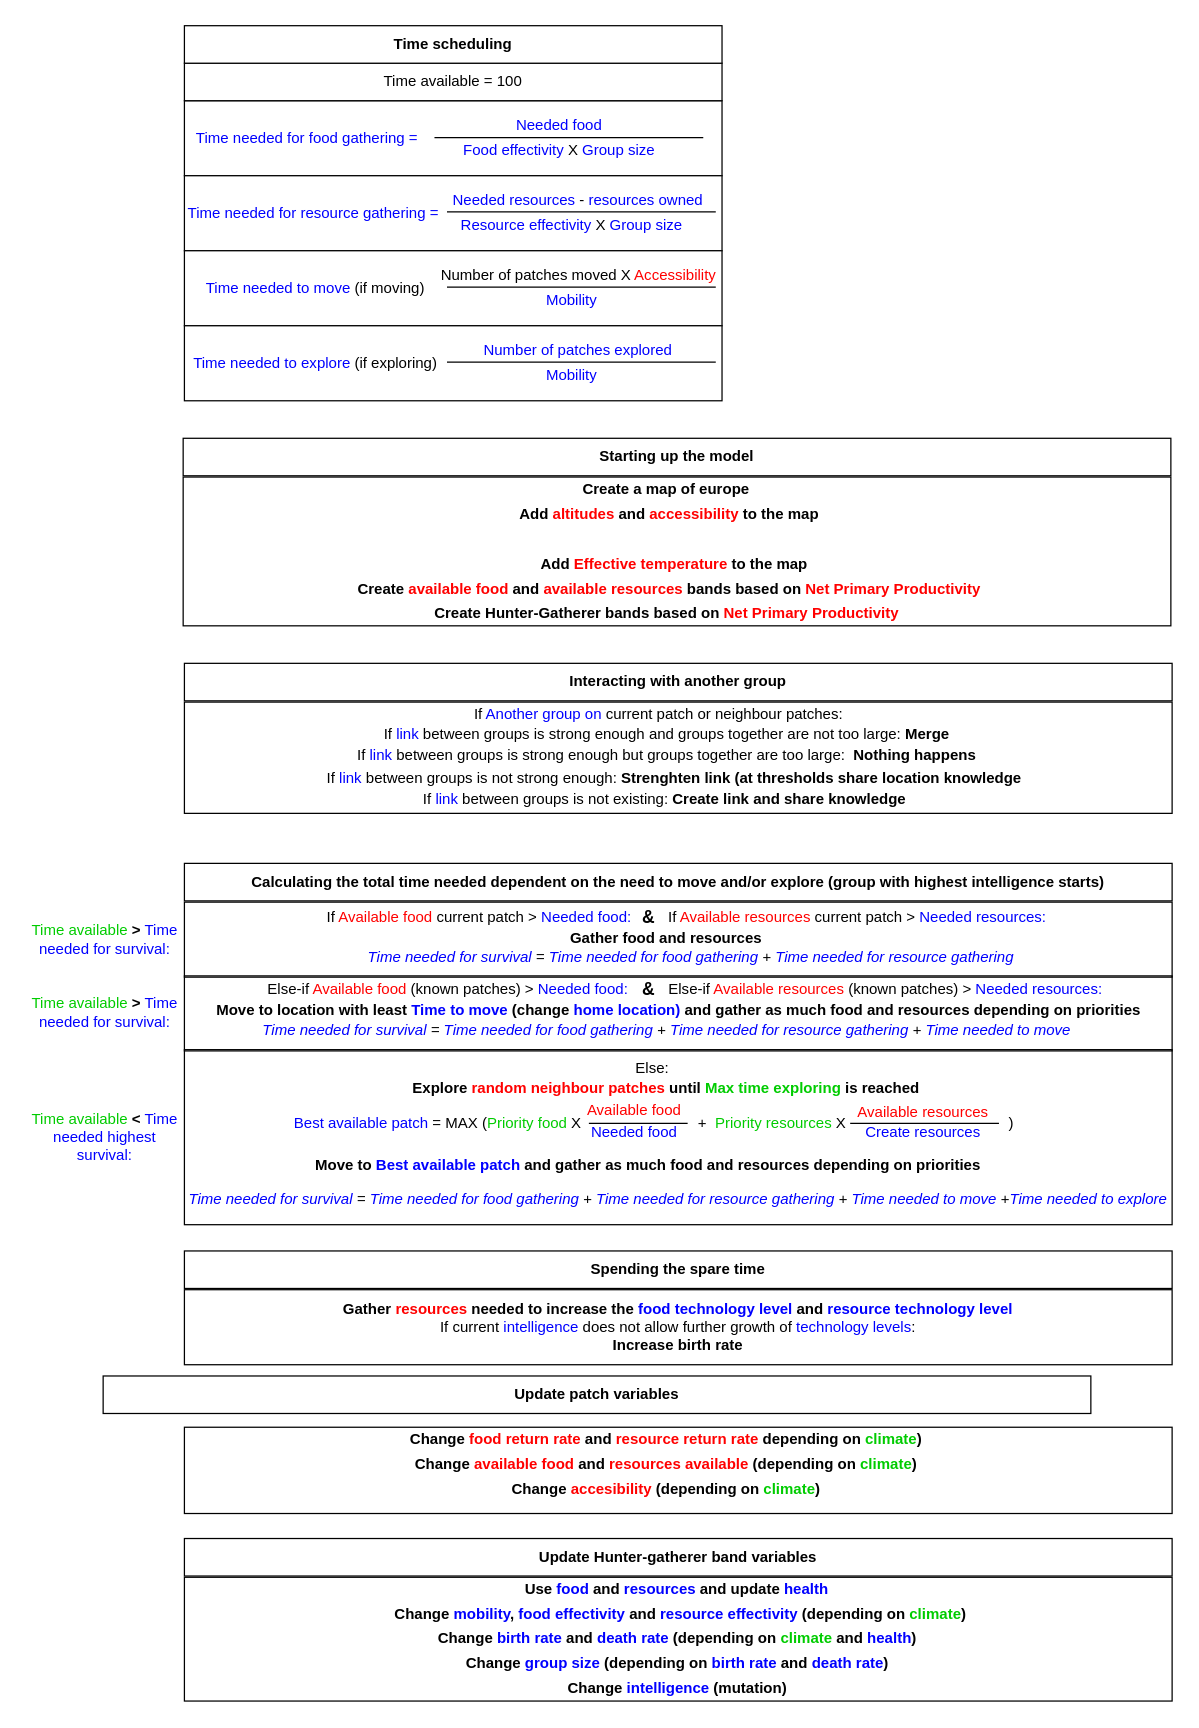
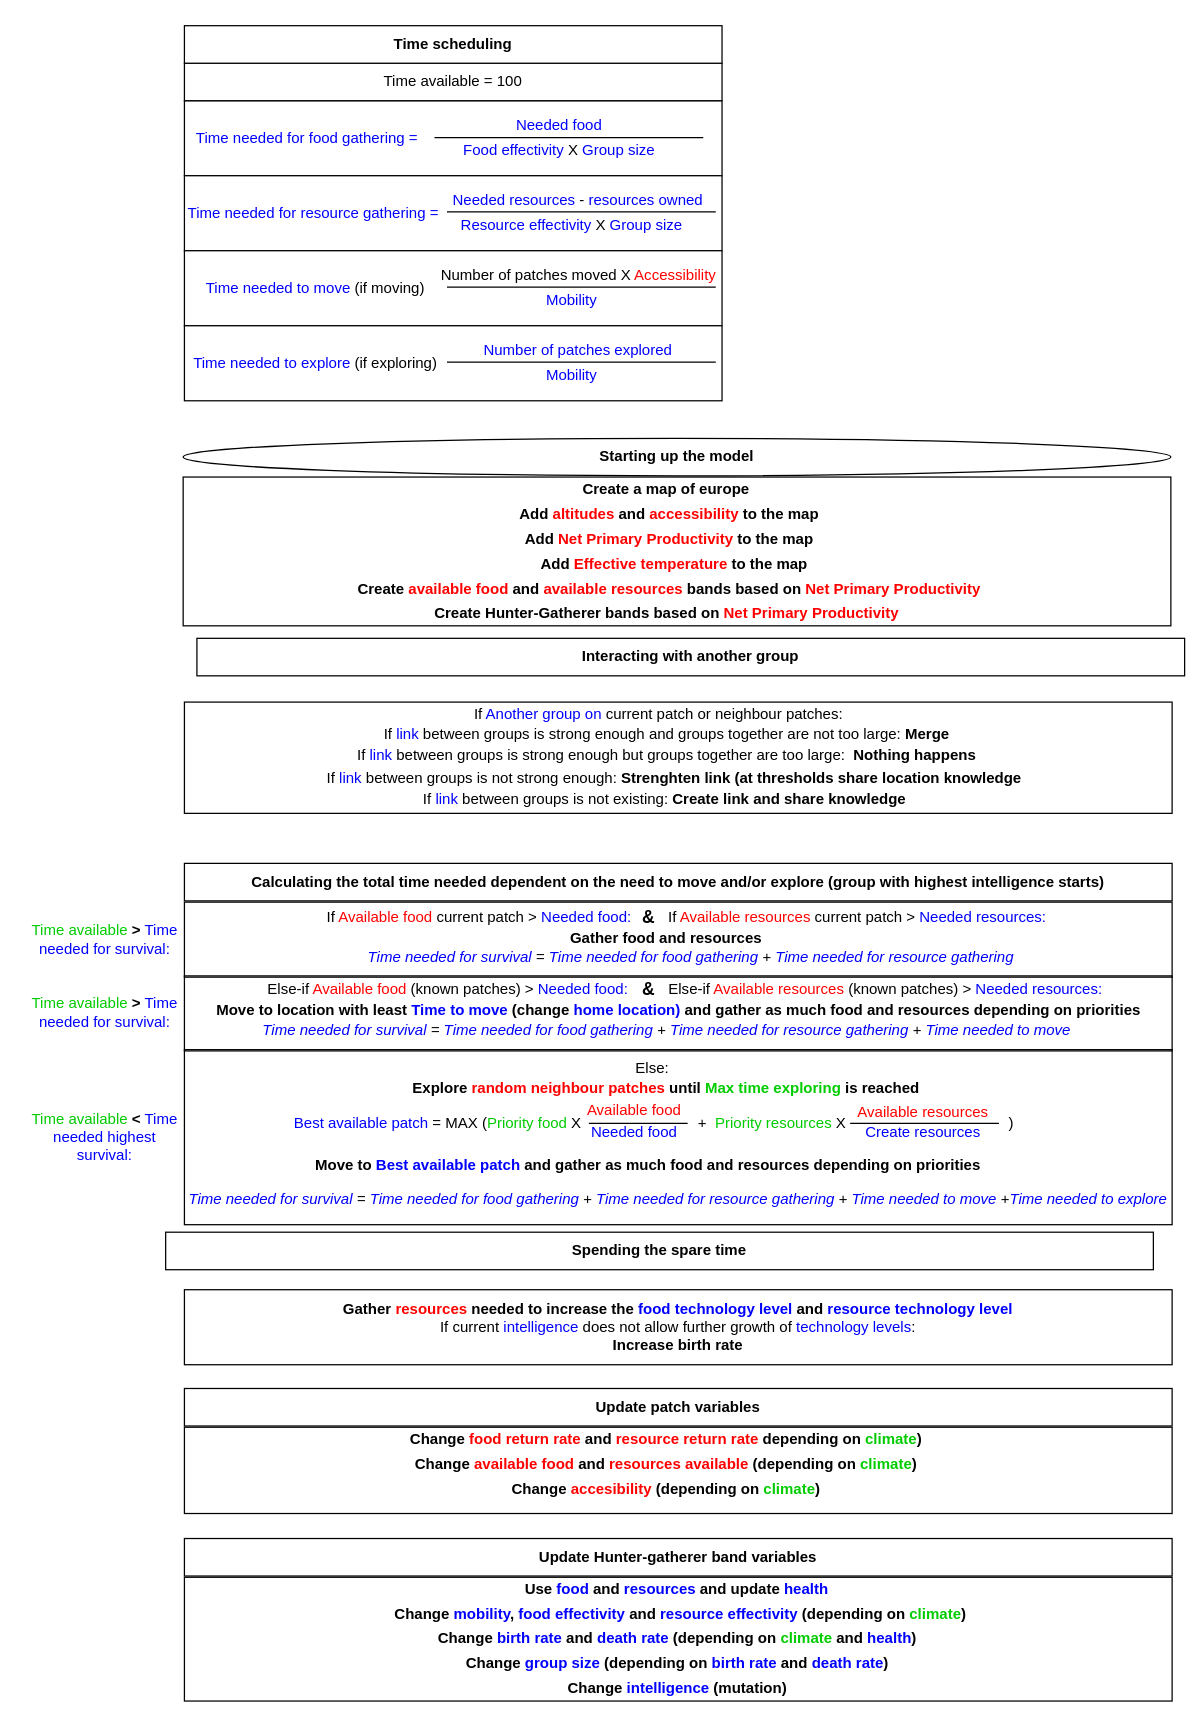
(677, 457) -> (677, 457)
none -> (669, 539)
(678, 682) -> (691, 657)
(678, 1269) -> (659, 1251)
(597, 1394) -> (678, 1407)
